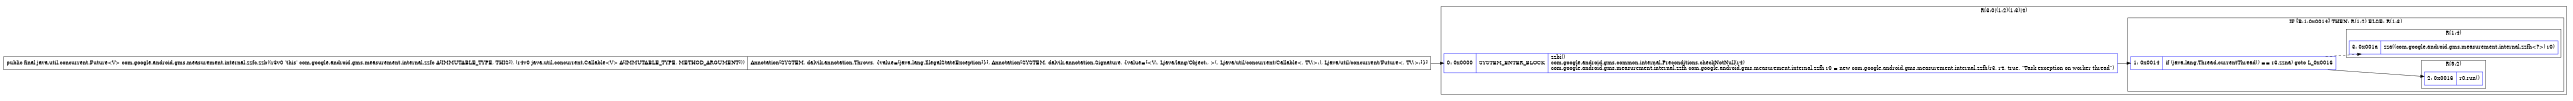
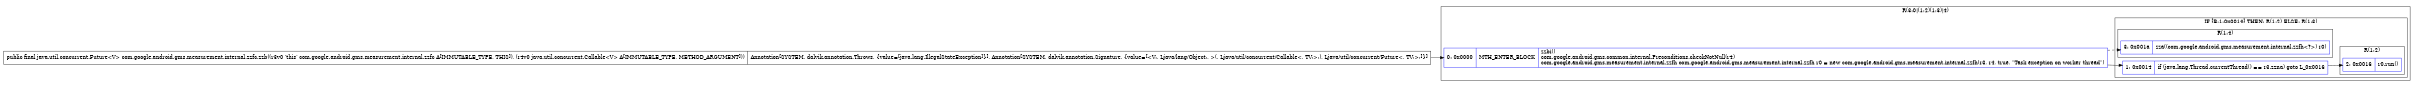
(2342, 55) -> (2112, 50)
(1512, 63) -> (1507, 58)
(2454, 64) -> (2372, 51)
